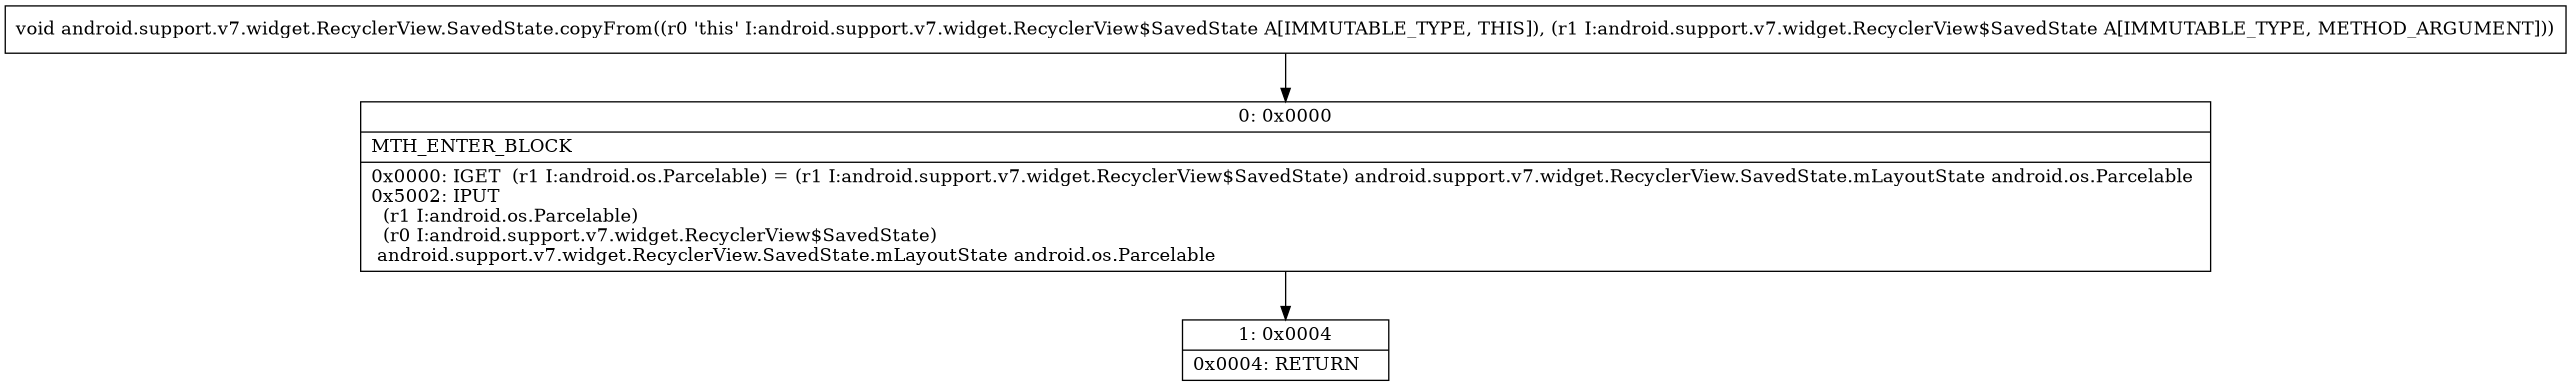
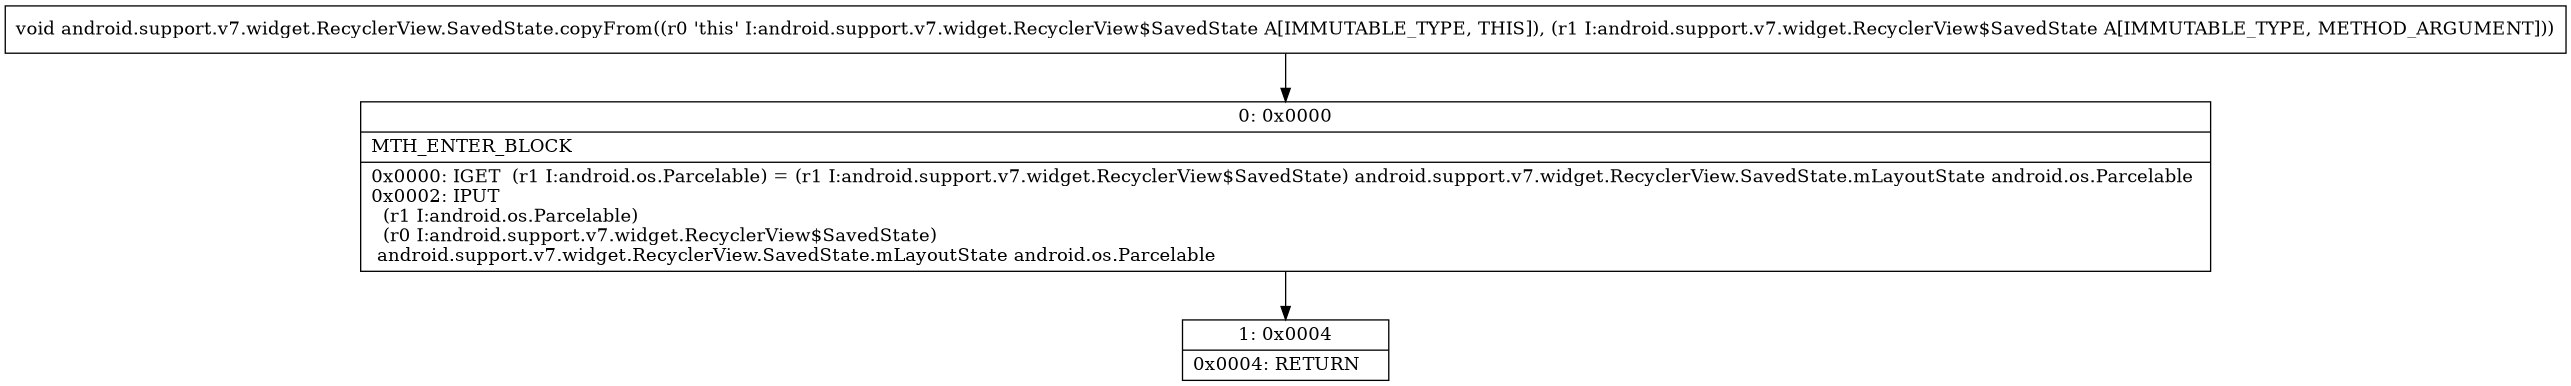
(441, 196) -> (441, 196)
